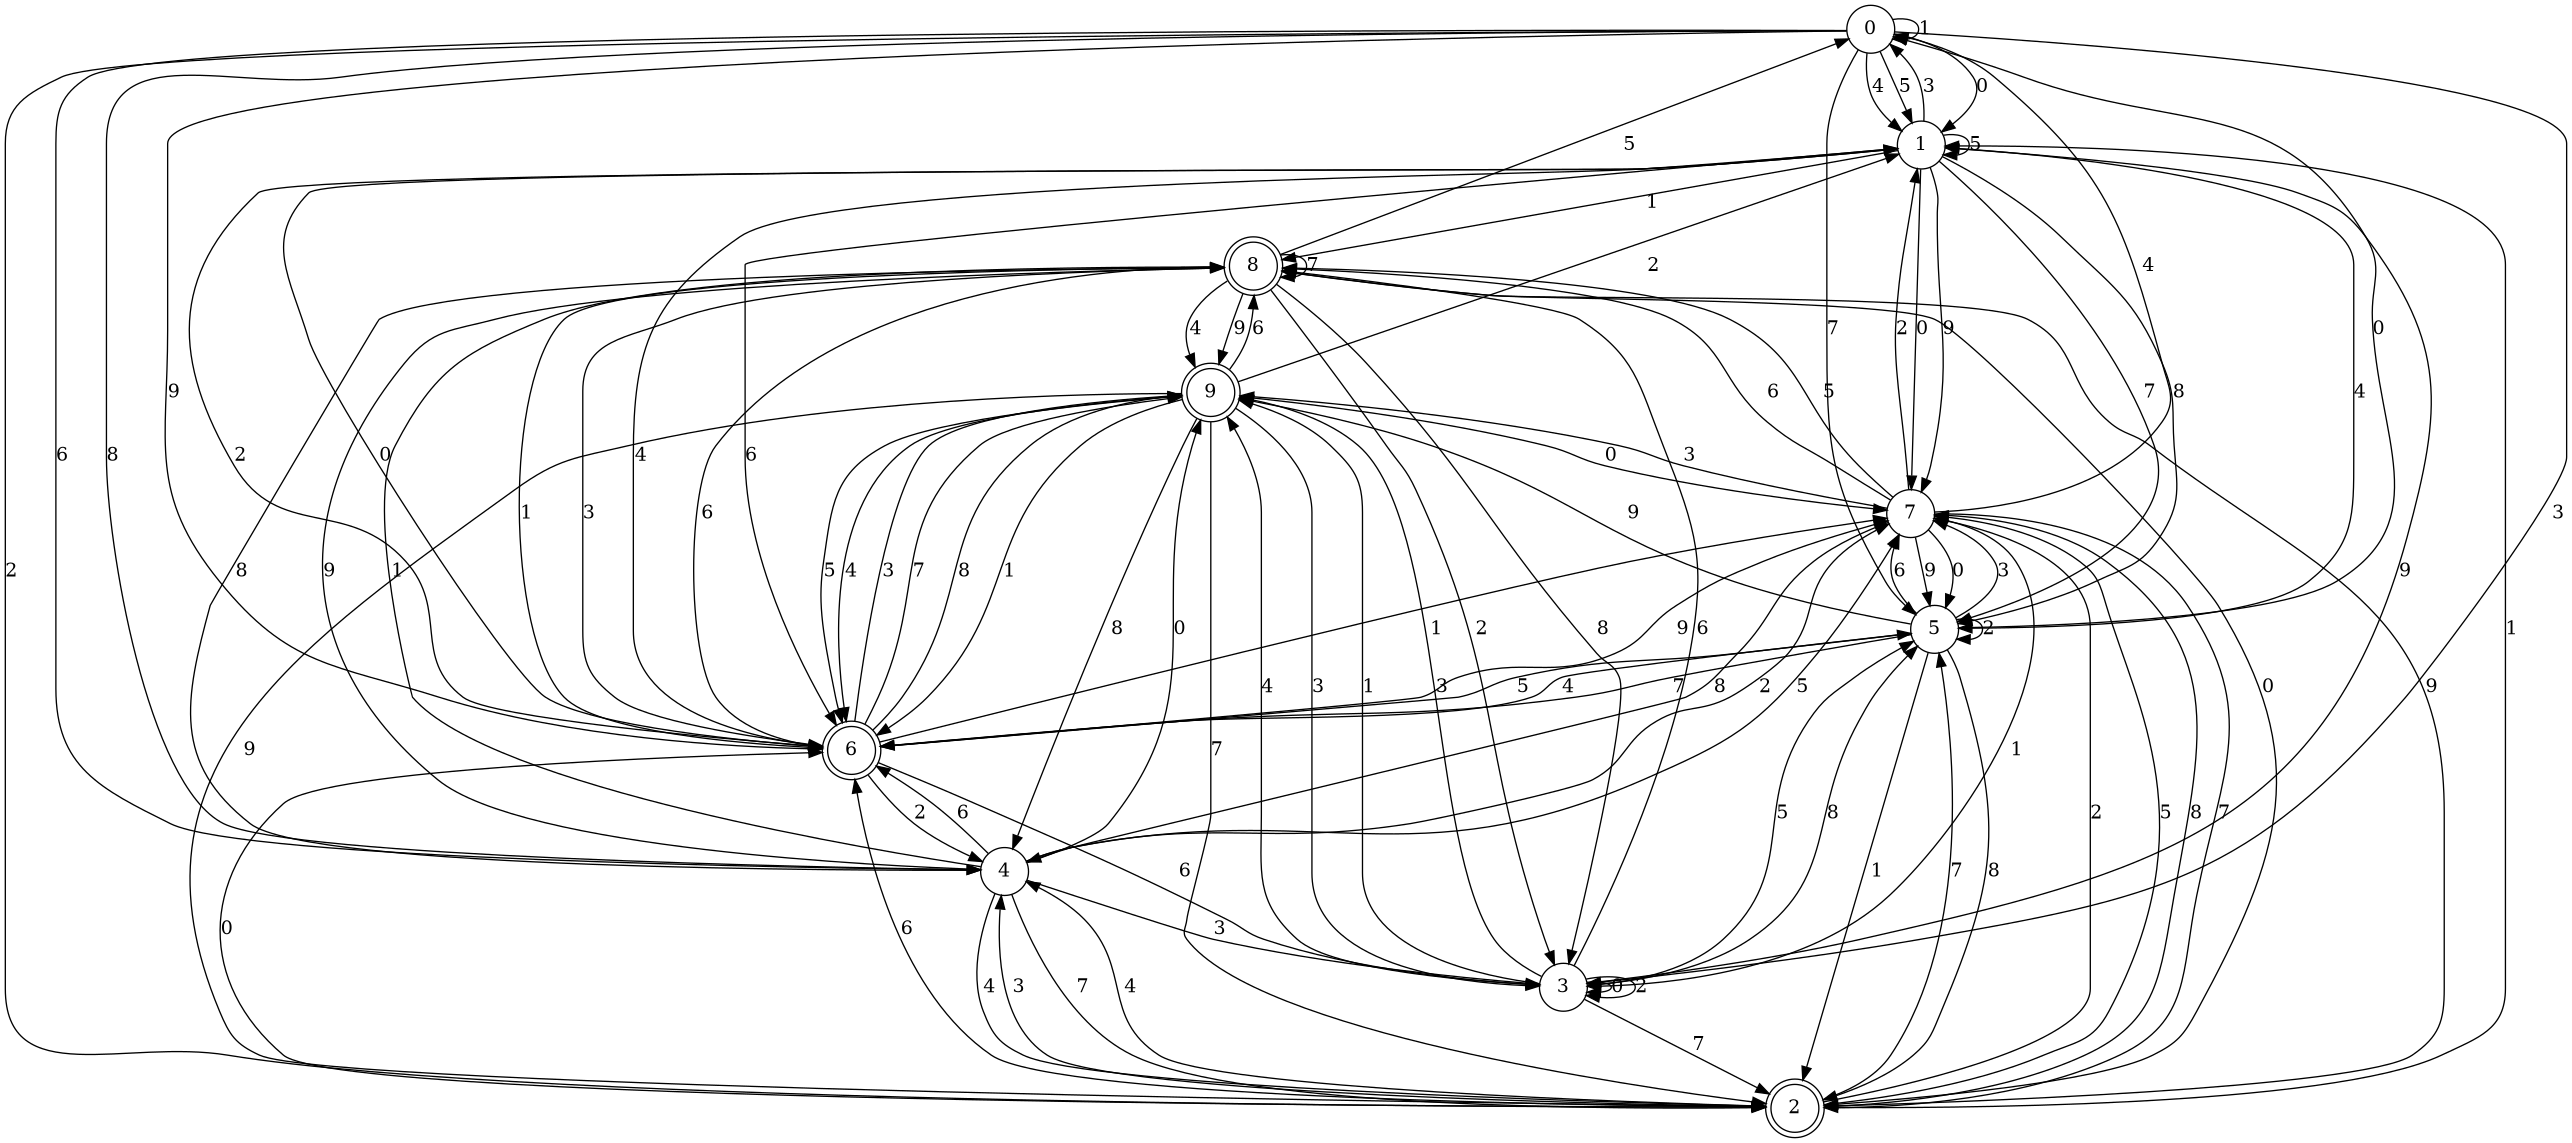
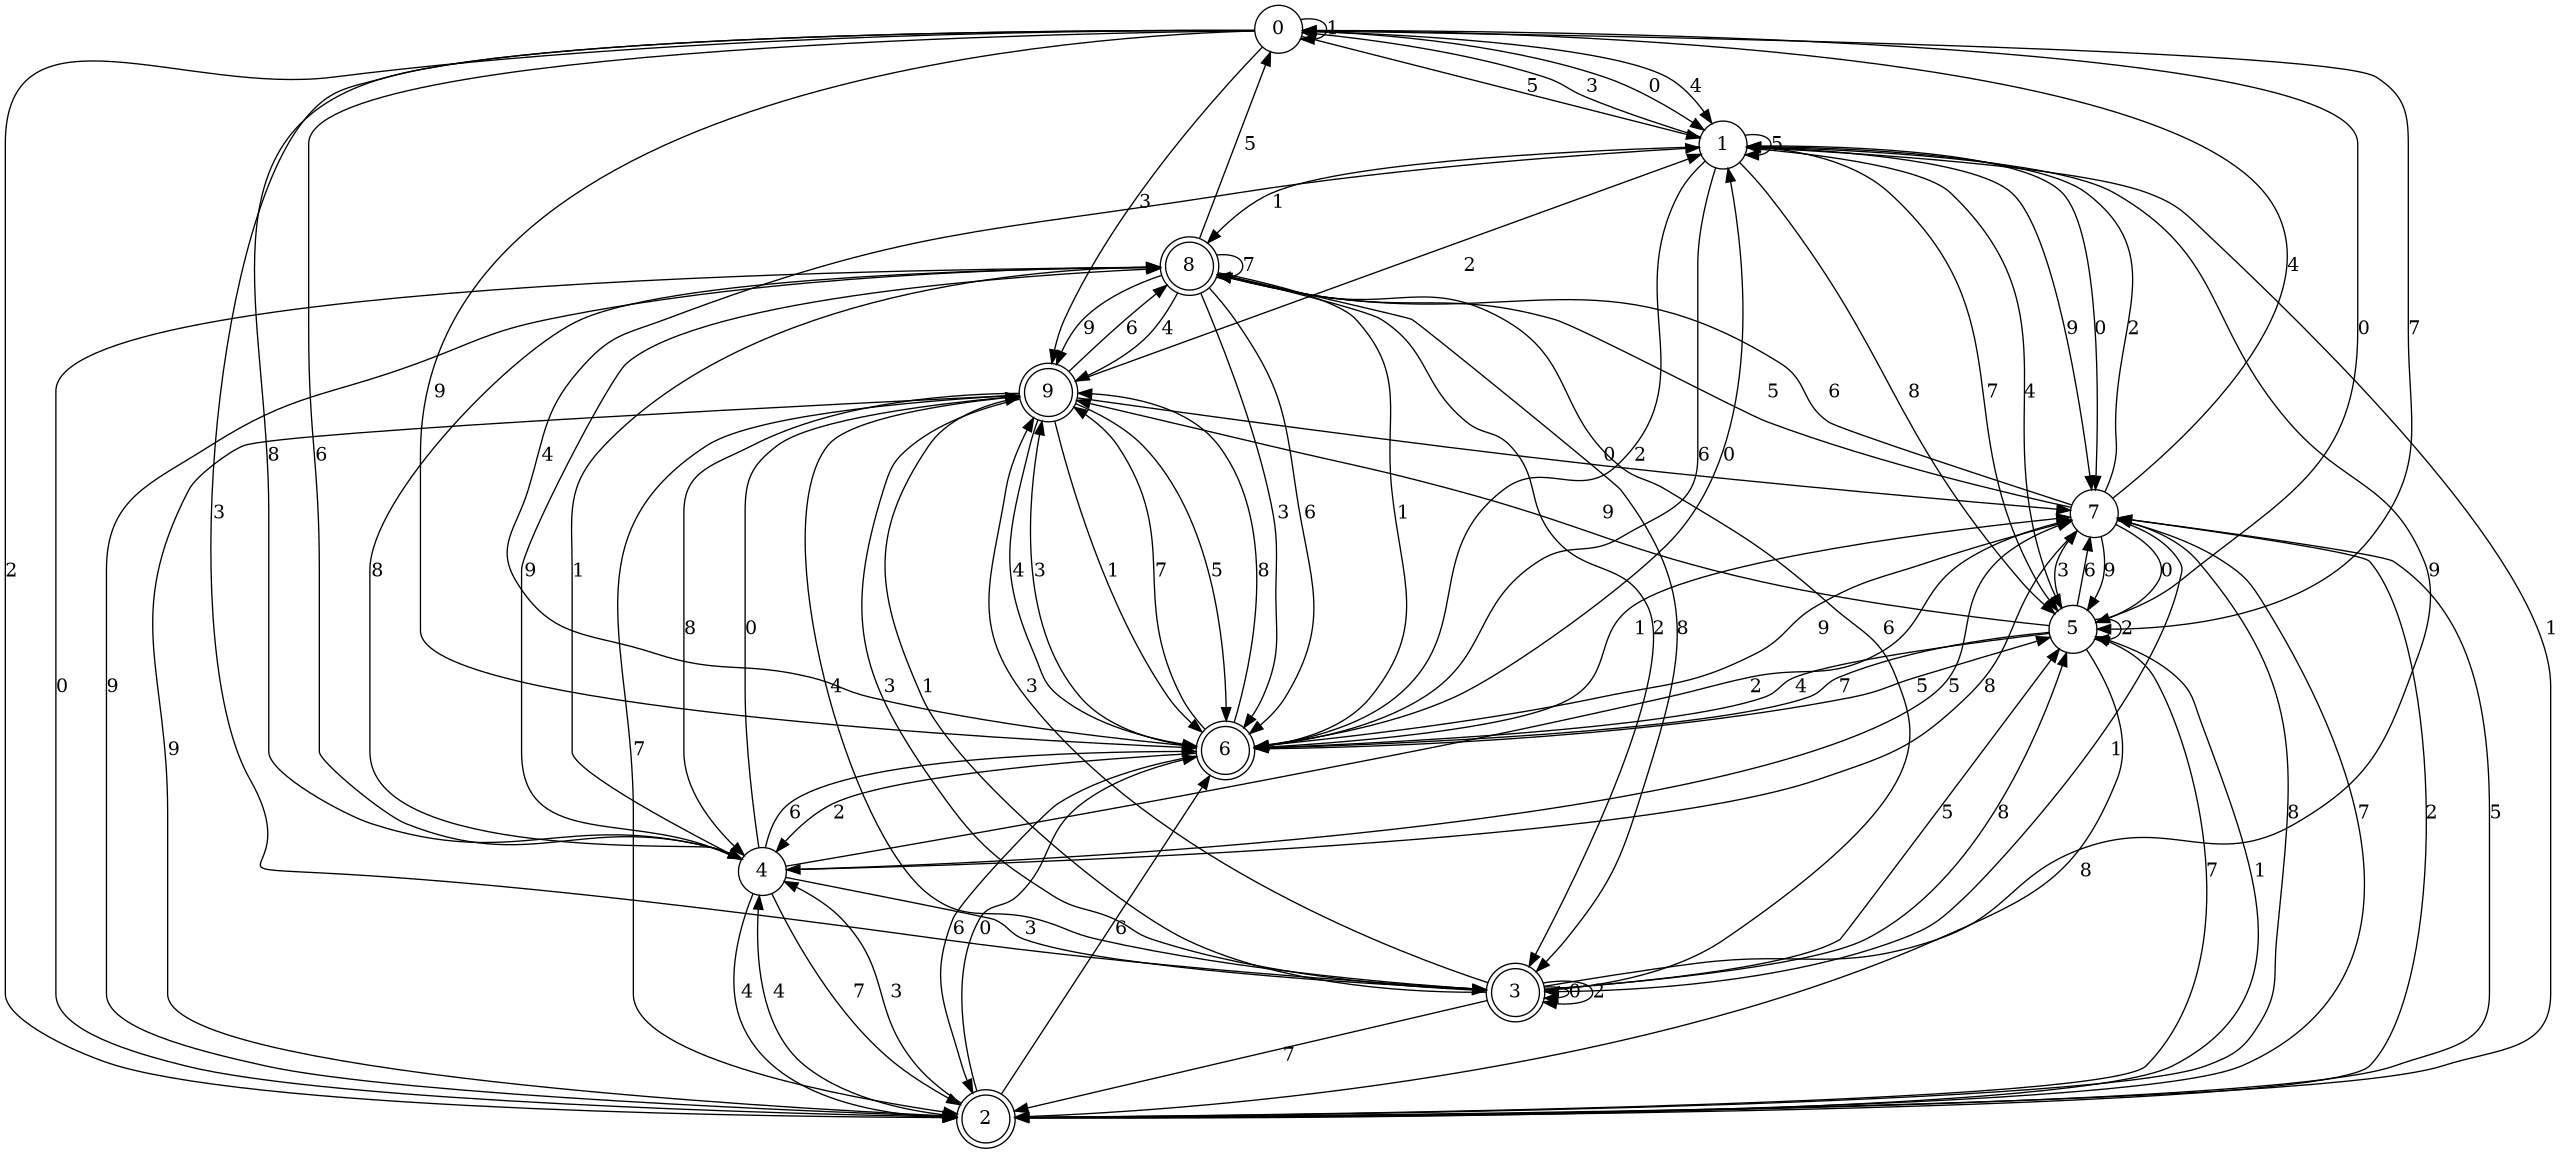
(1573, 437) -> (1143, 189)
(1178, 896) -> (988, 875)
(1563, 987) -> (1516, 993)
